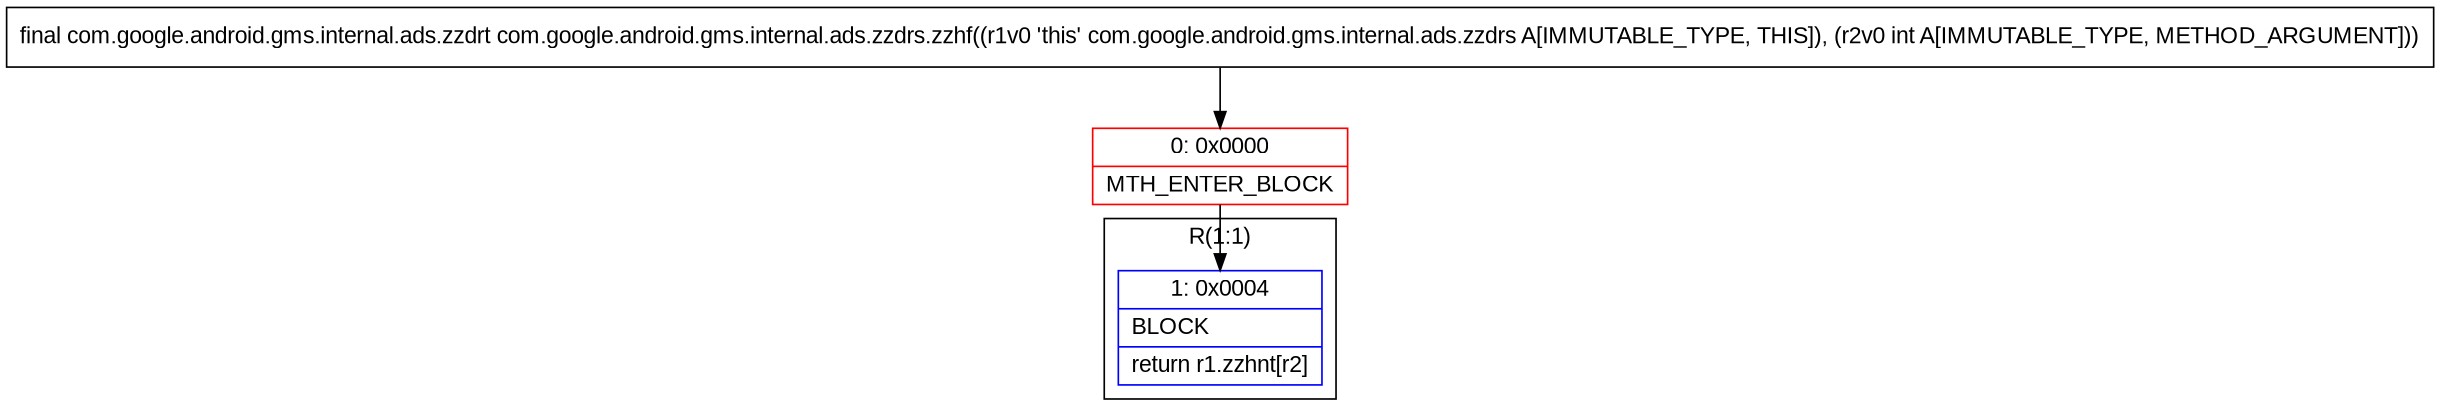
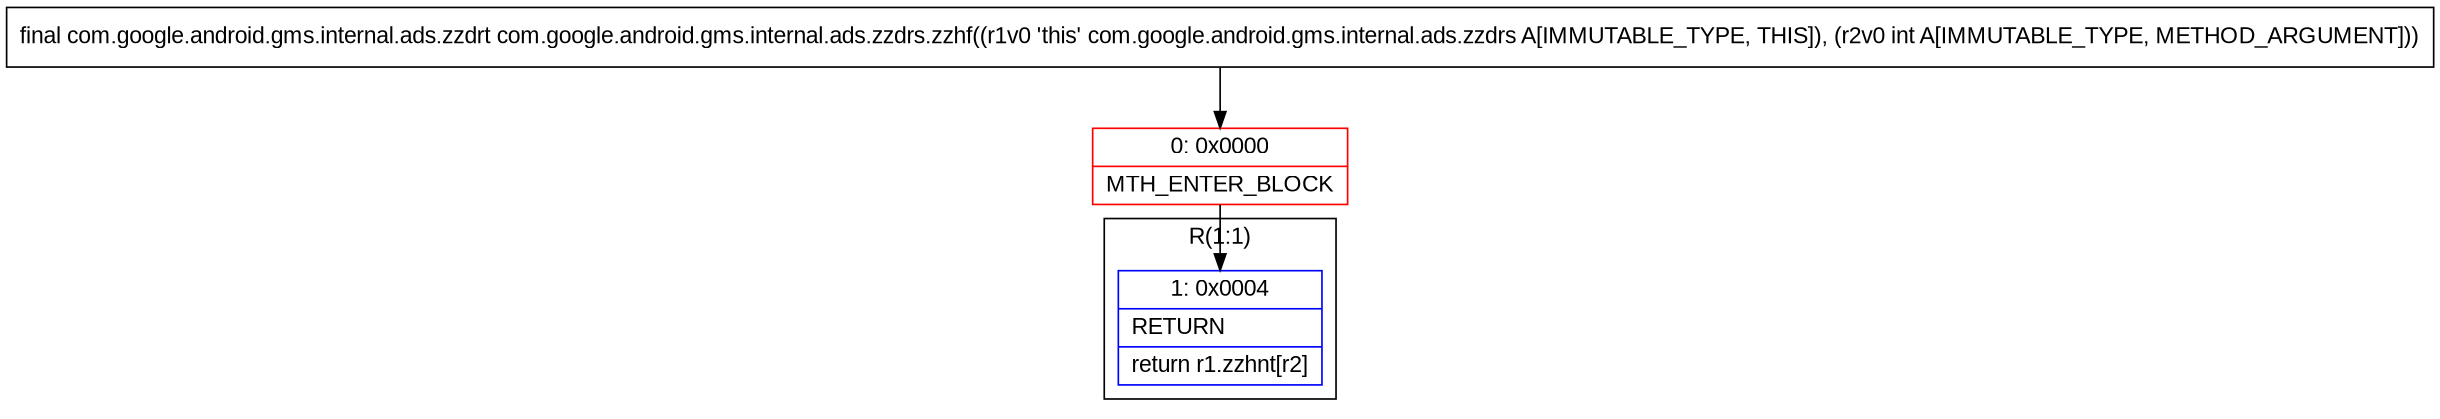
(1170, 327) -> (1179, 327)
